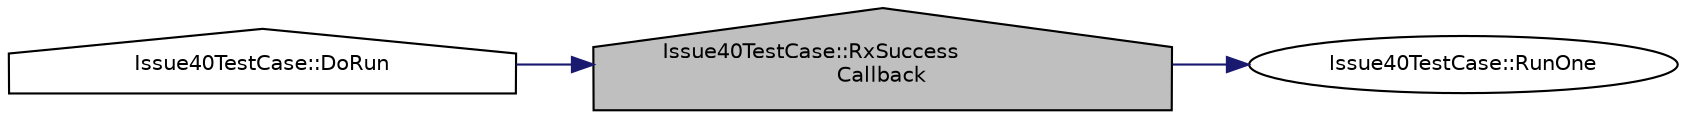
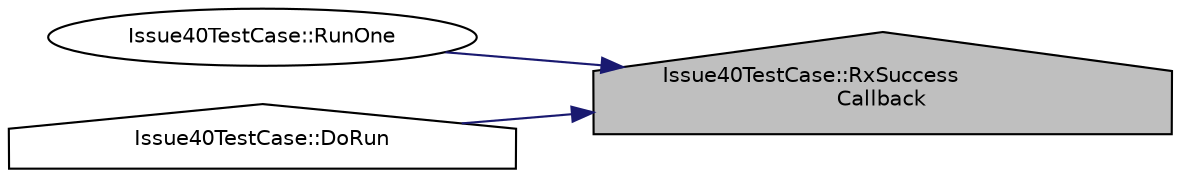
(1200, 65) -> (523, 59)
